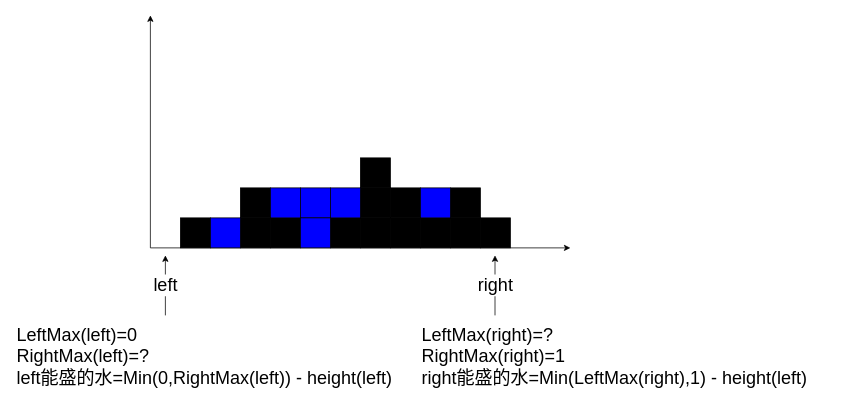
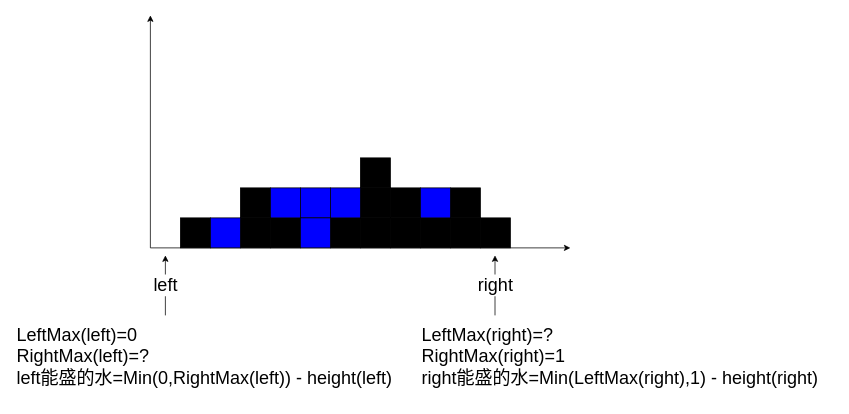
(536, 357) -> (539, 357)
